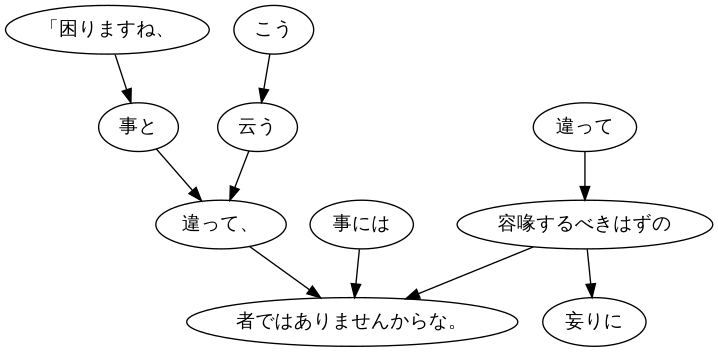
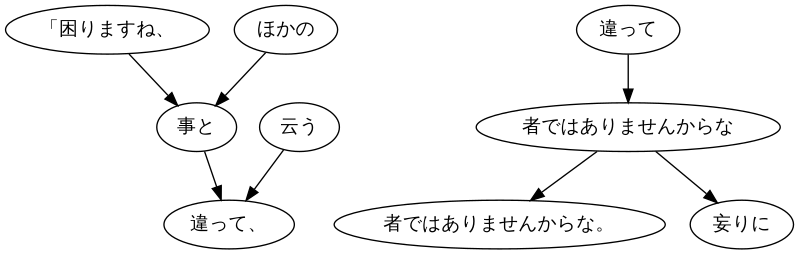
(274, 30) -> none
none -> (286, 30)
(362, 225) -> none
(585, 225) -> (628, 127)
(279, 268) -> none
